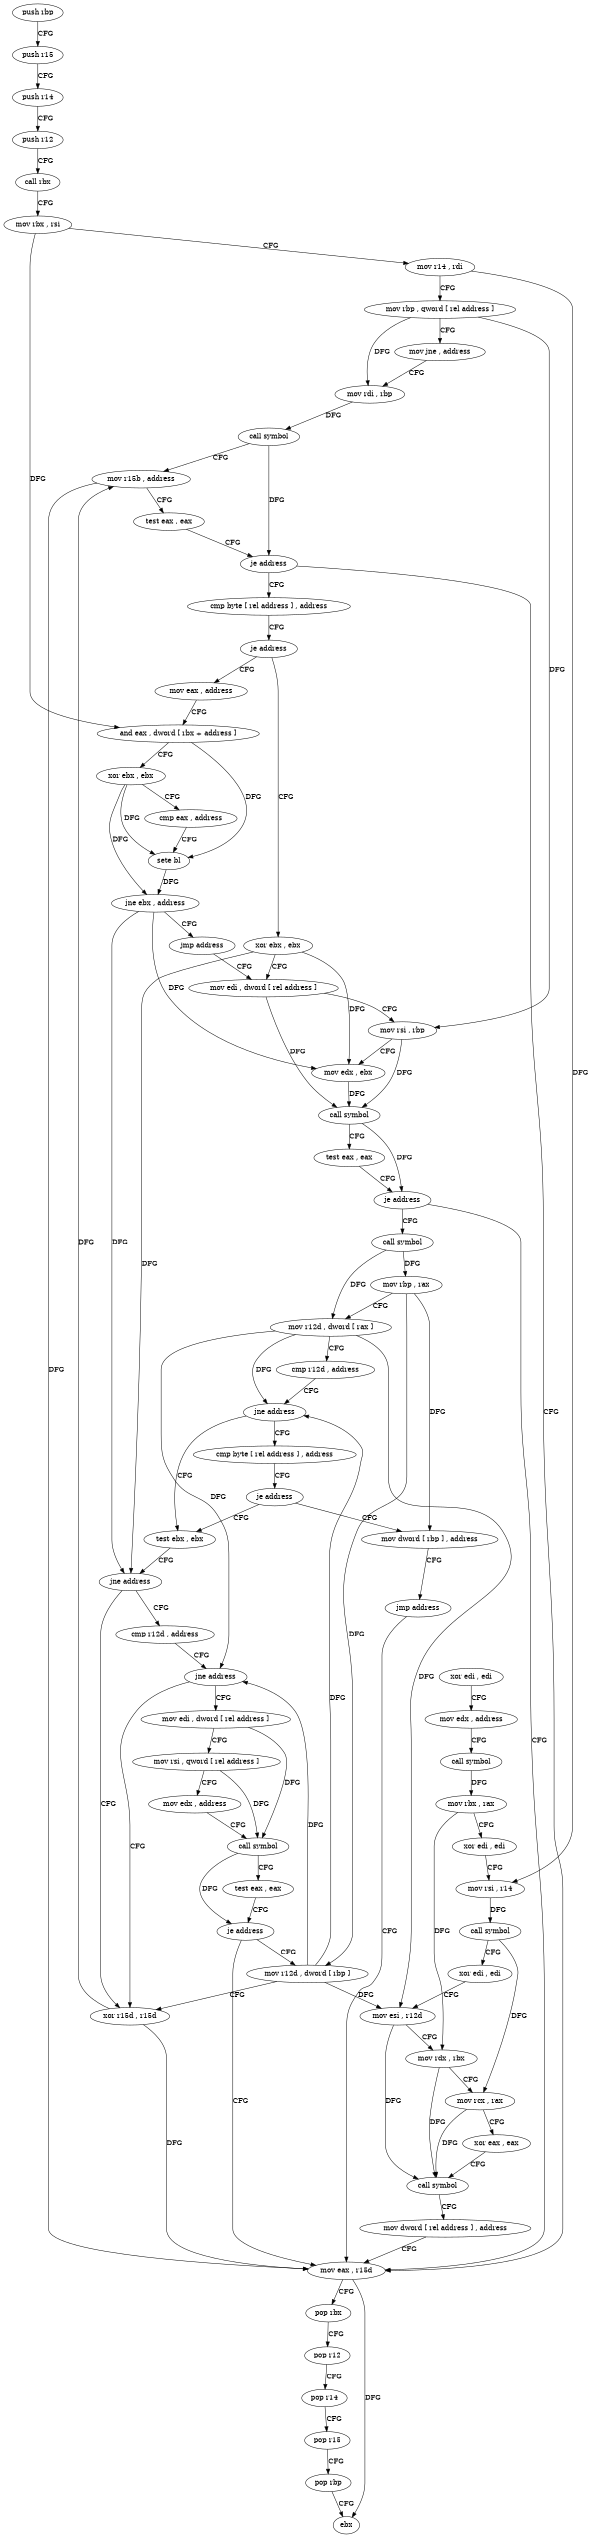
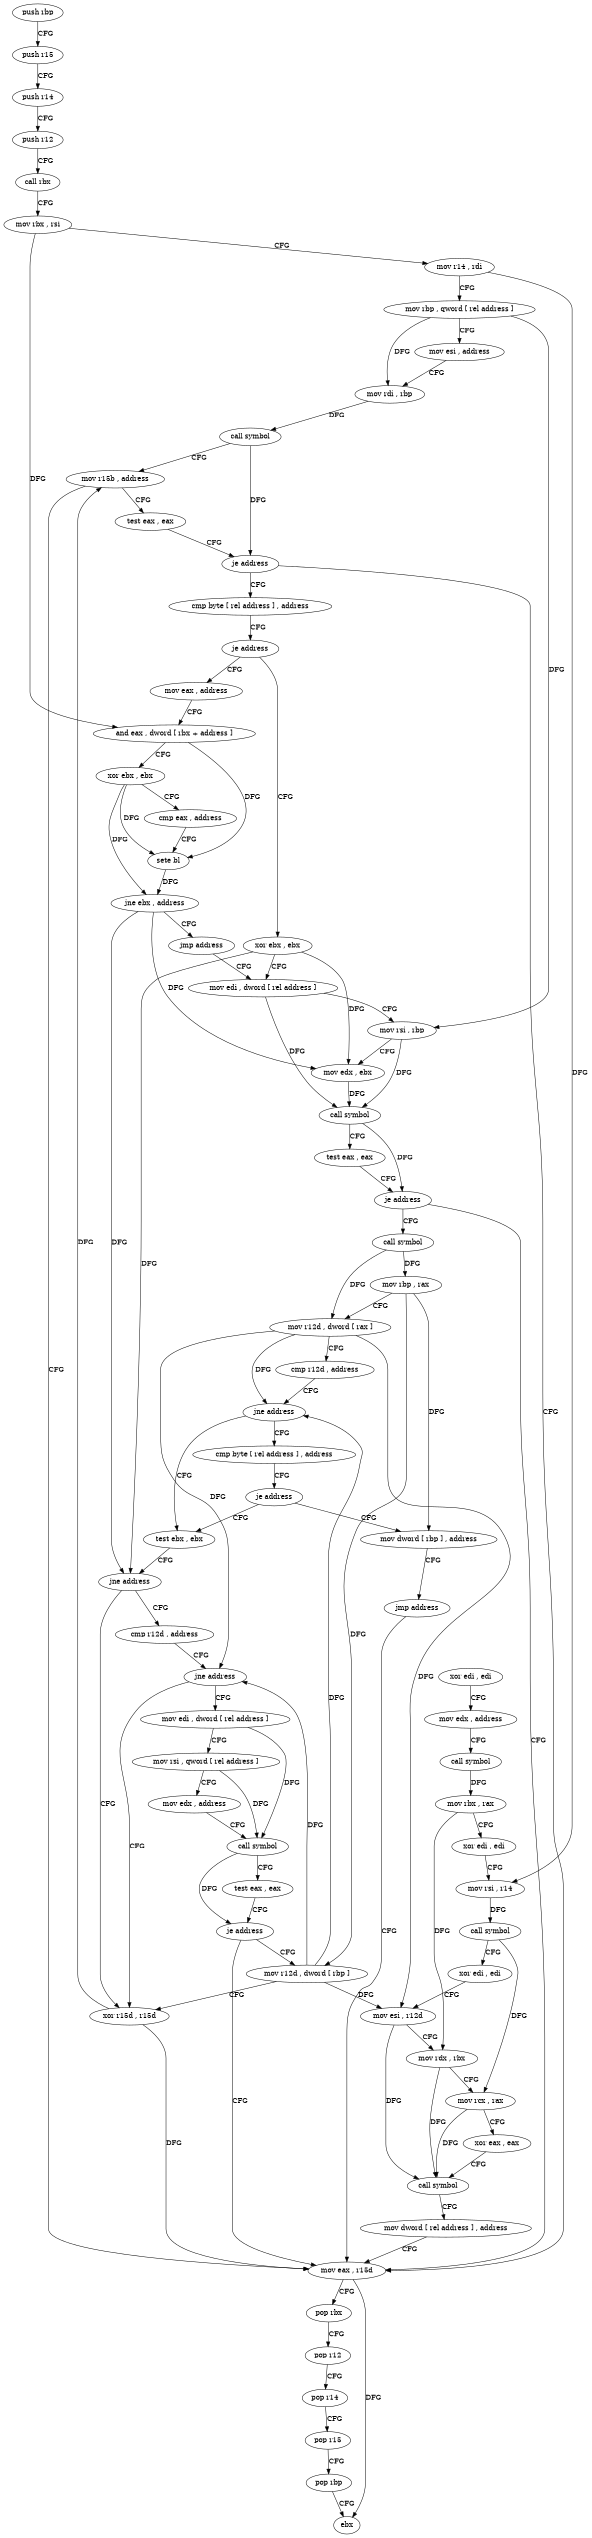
(440, 352) -> (459, 352)
(57, 1370) -> (56, 1370)
